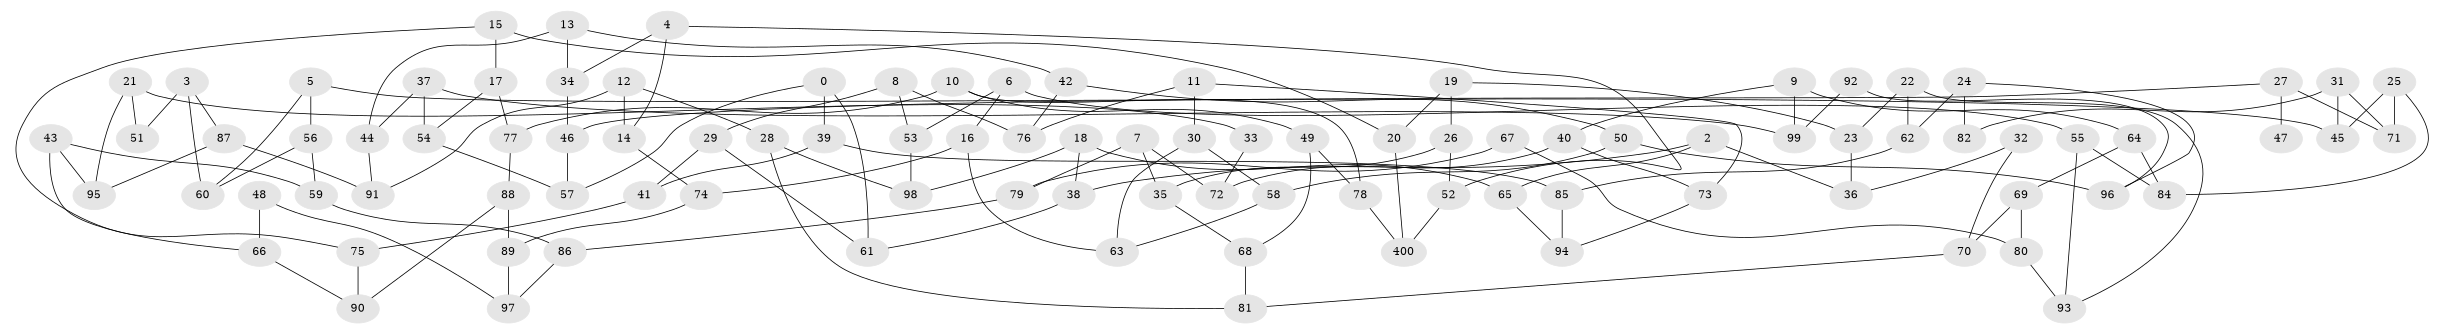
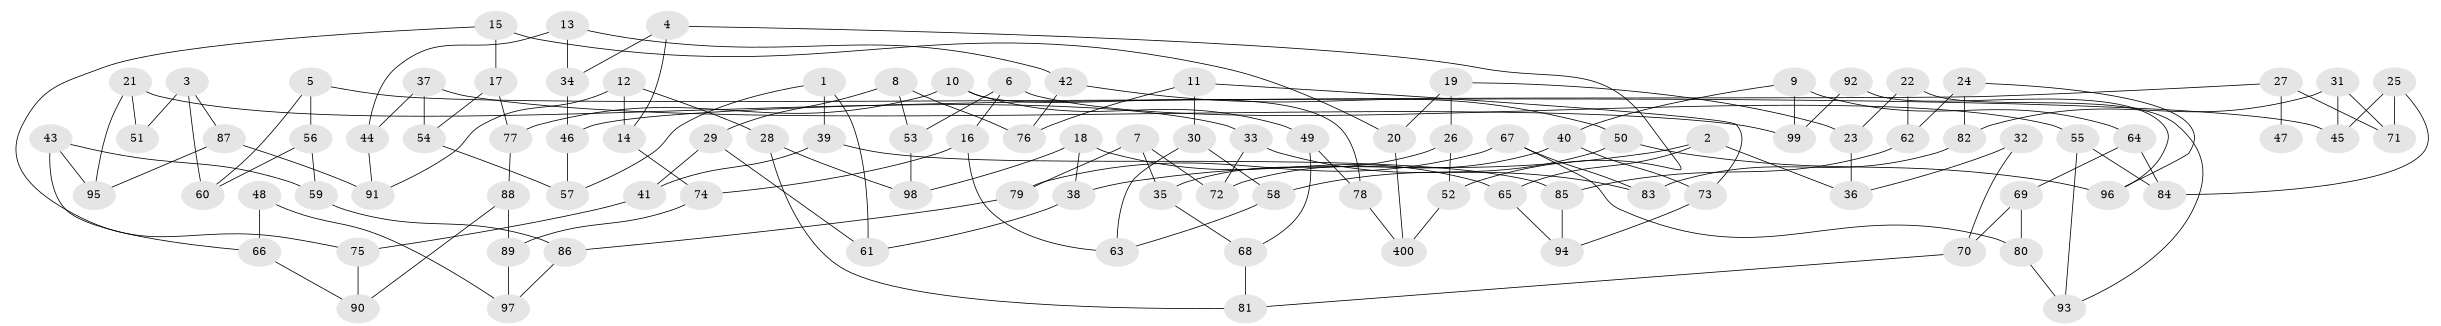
(824, 82) -> (824, 82)
none -> (1649, 195)
